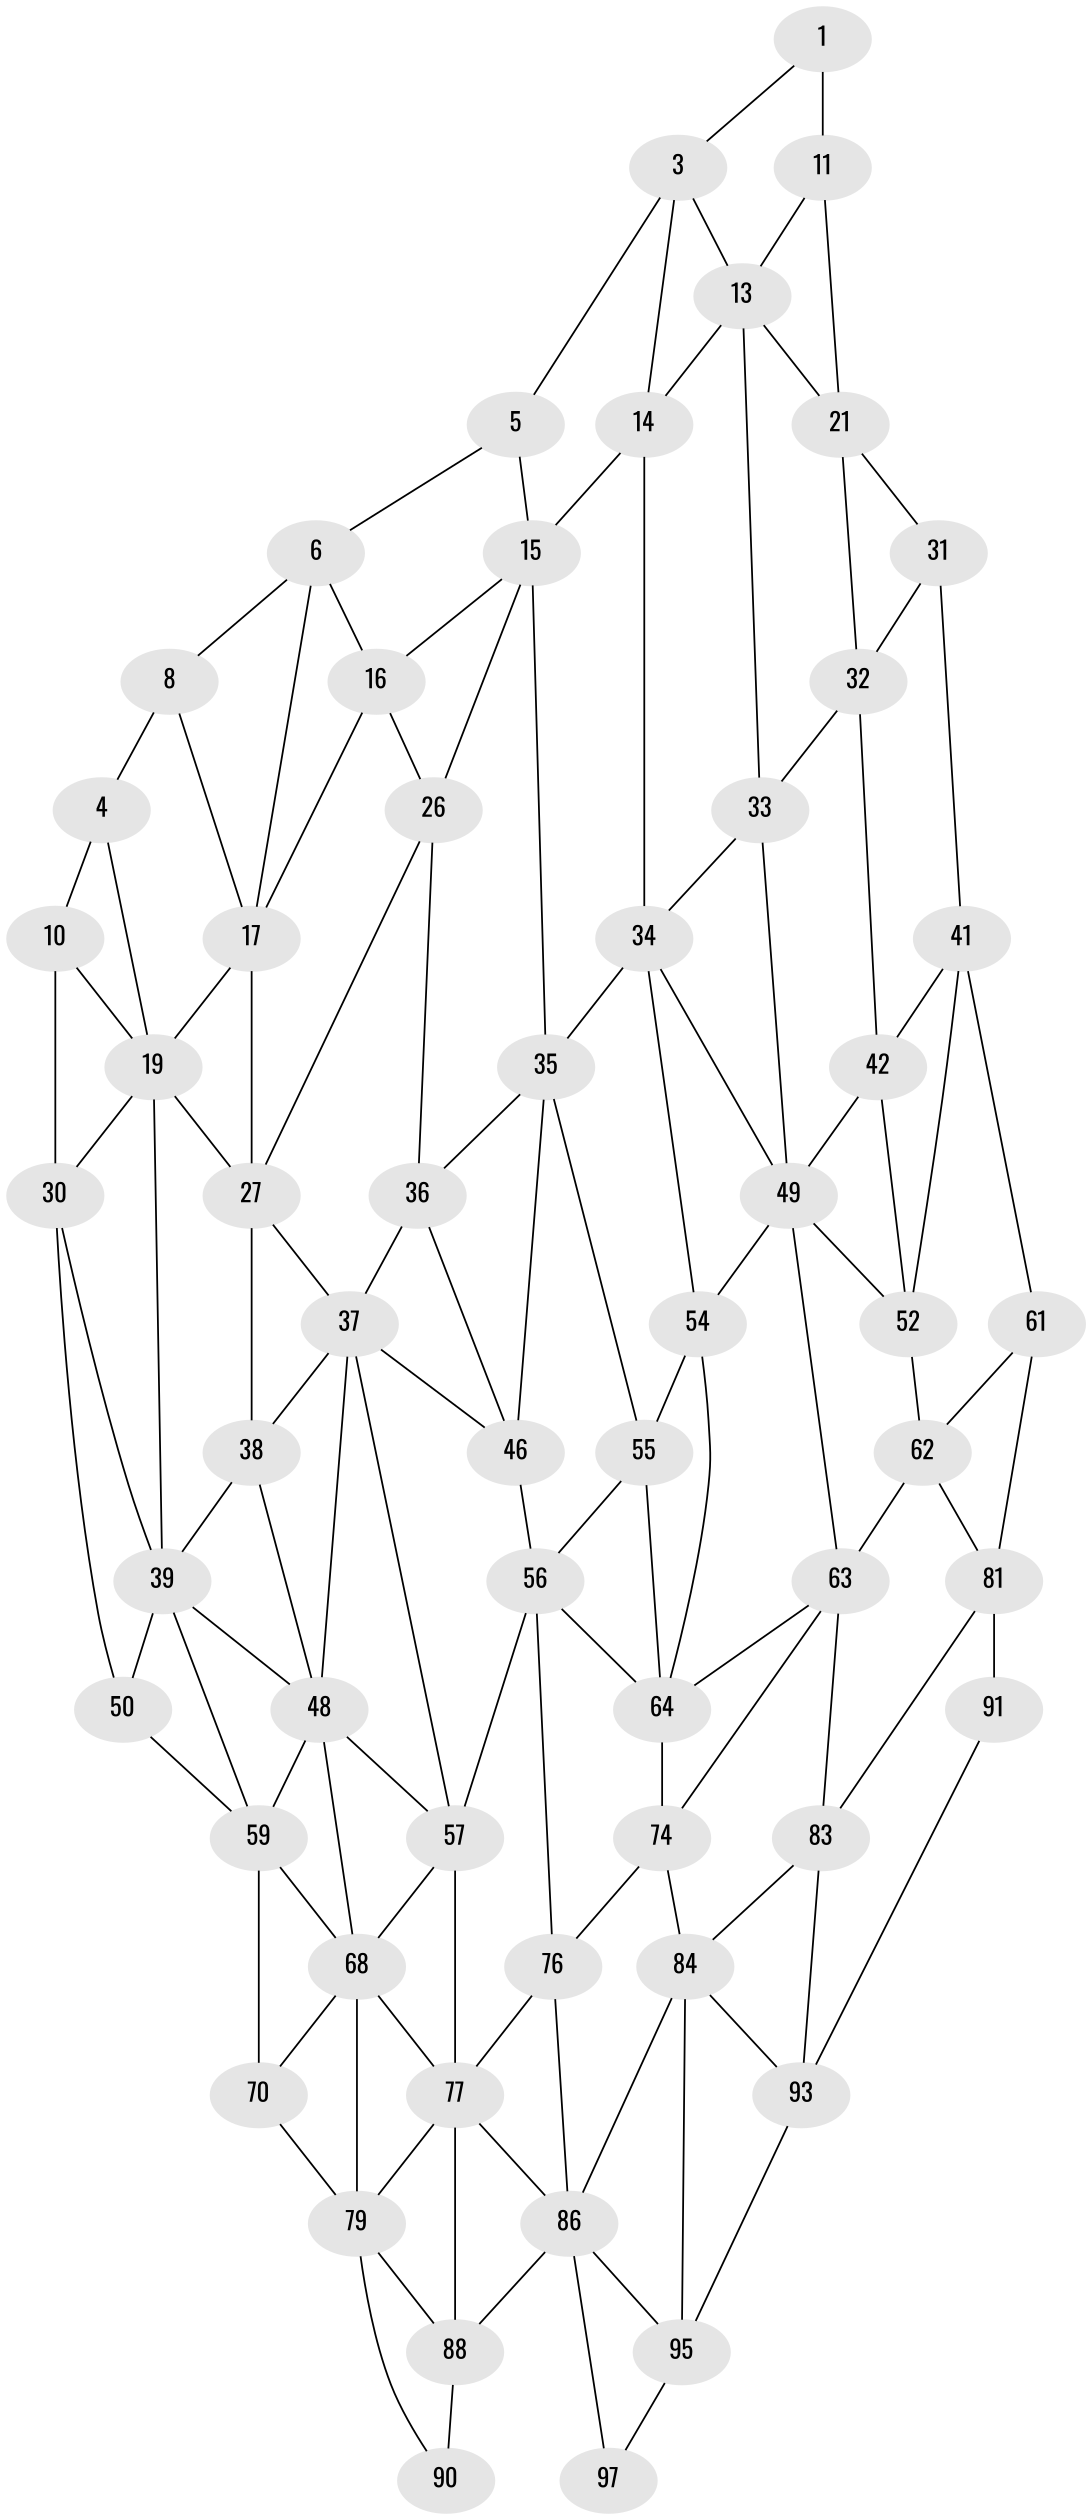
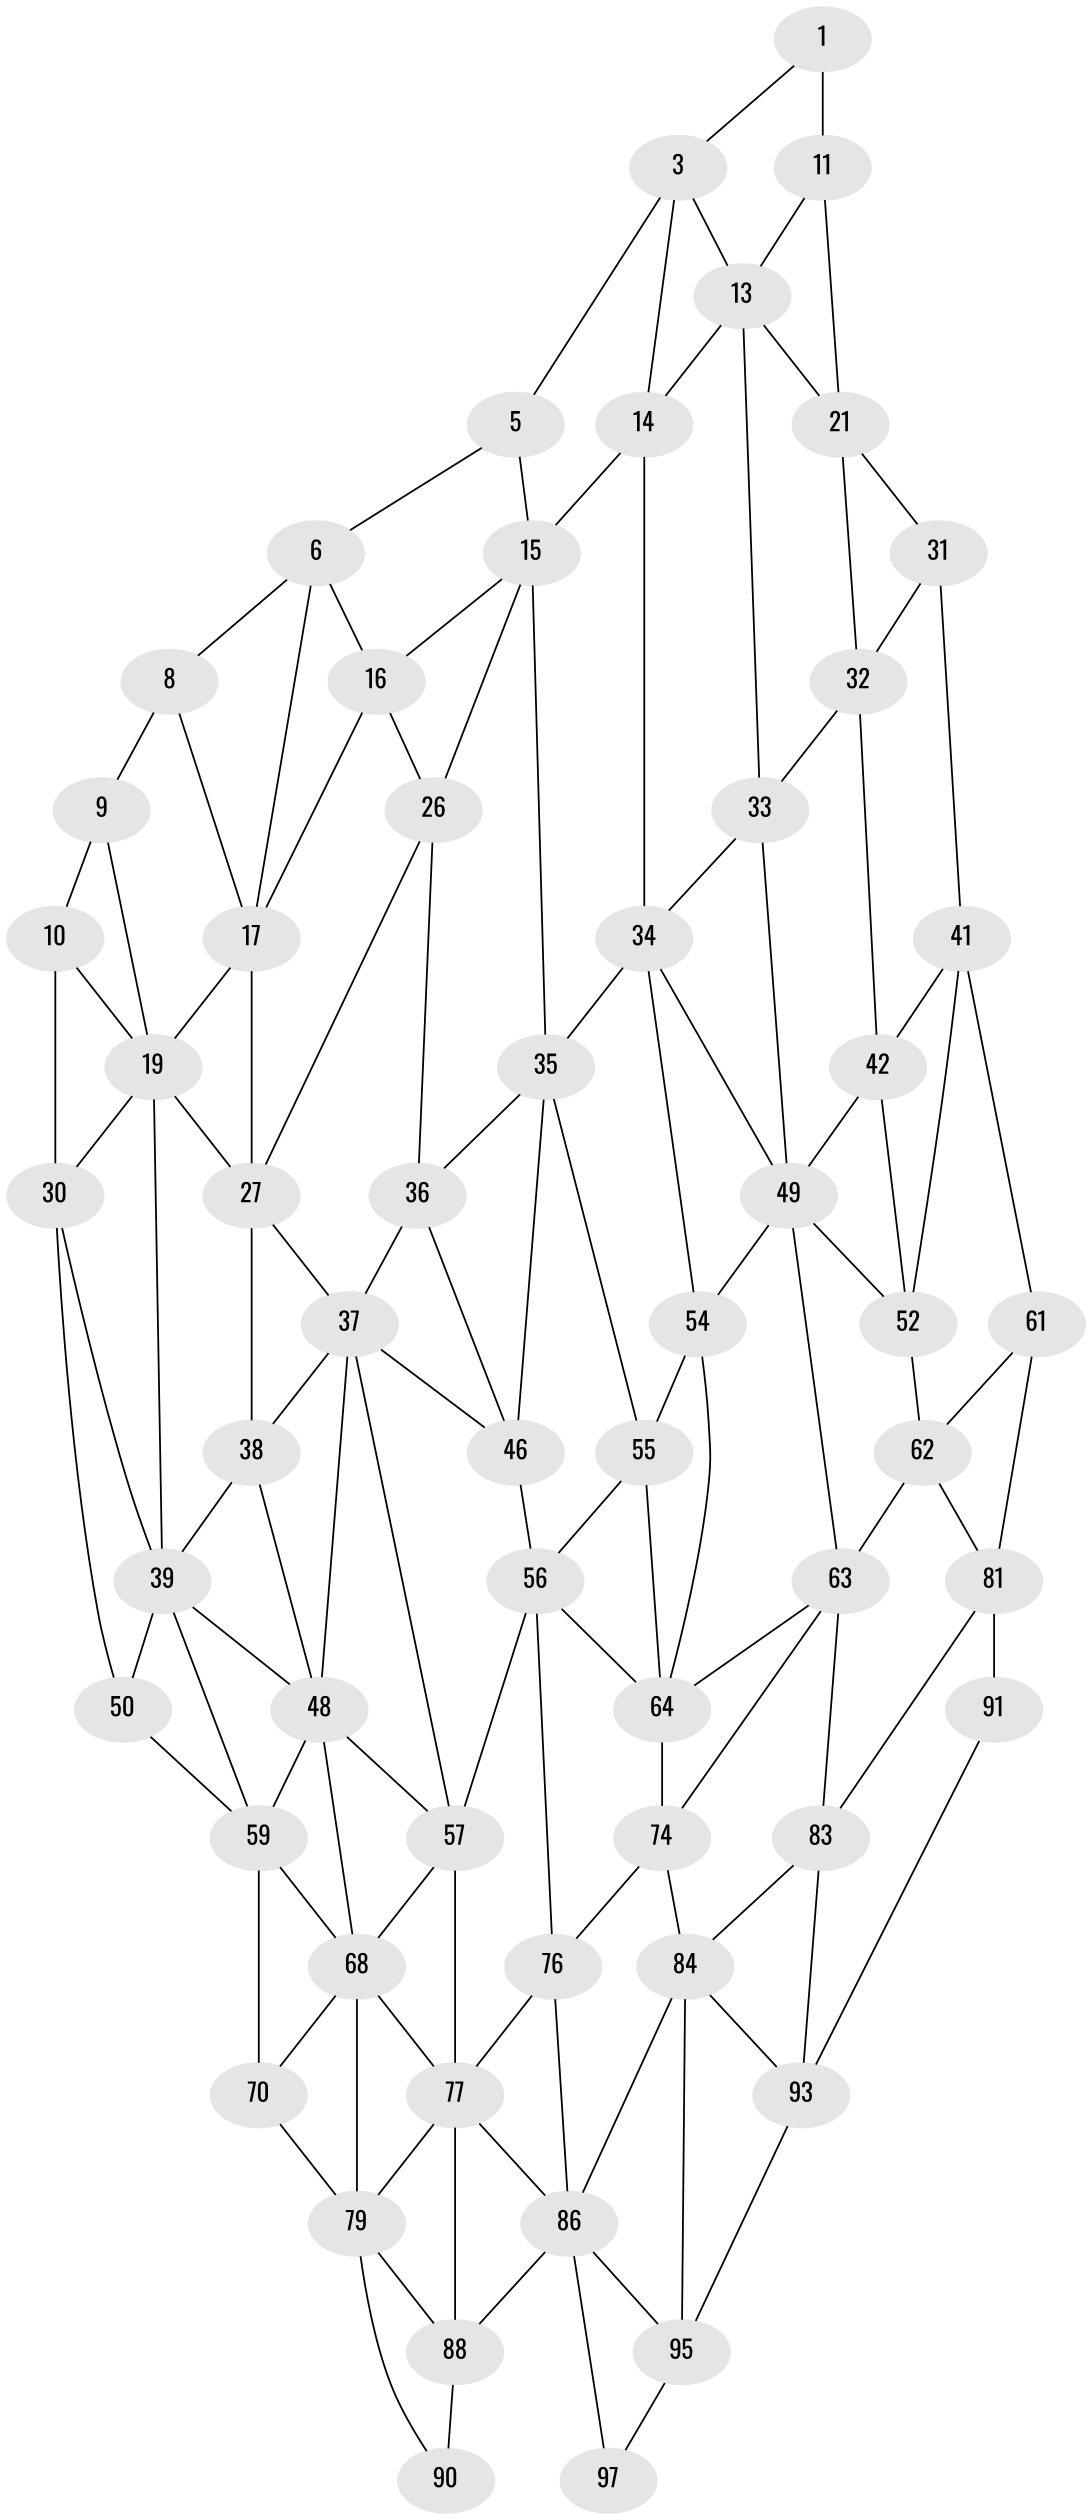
(102, 810) -> (102, 810)
